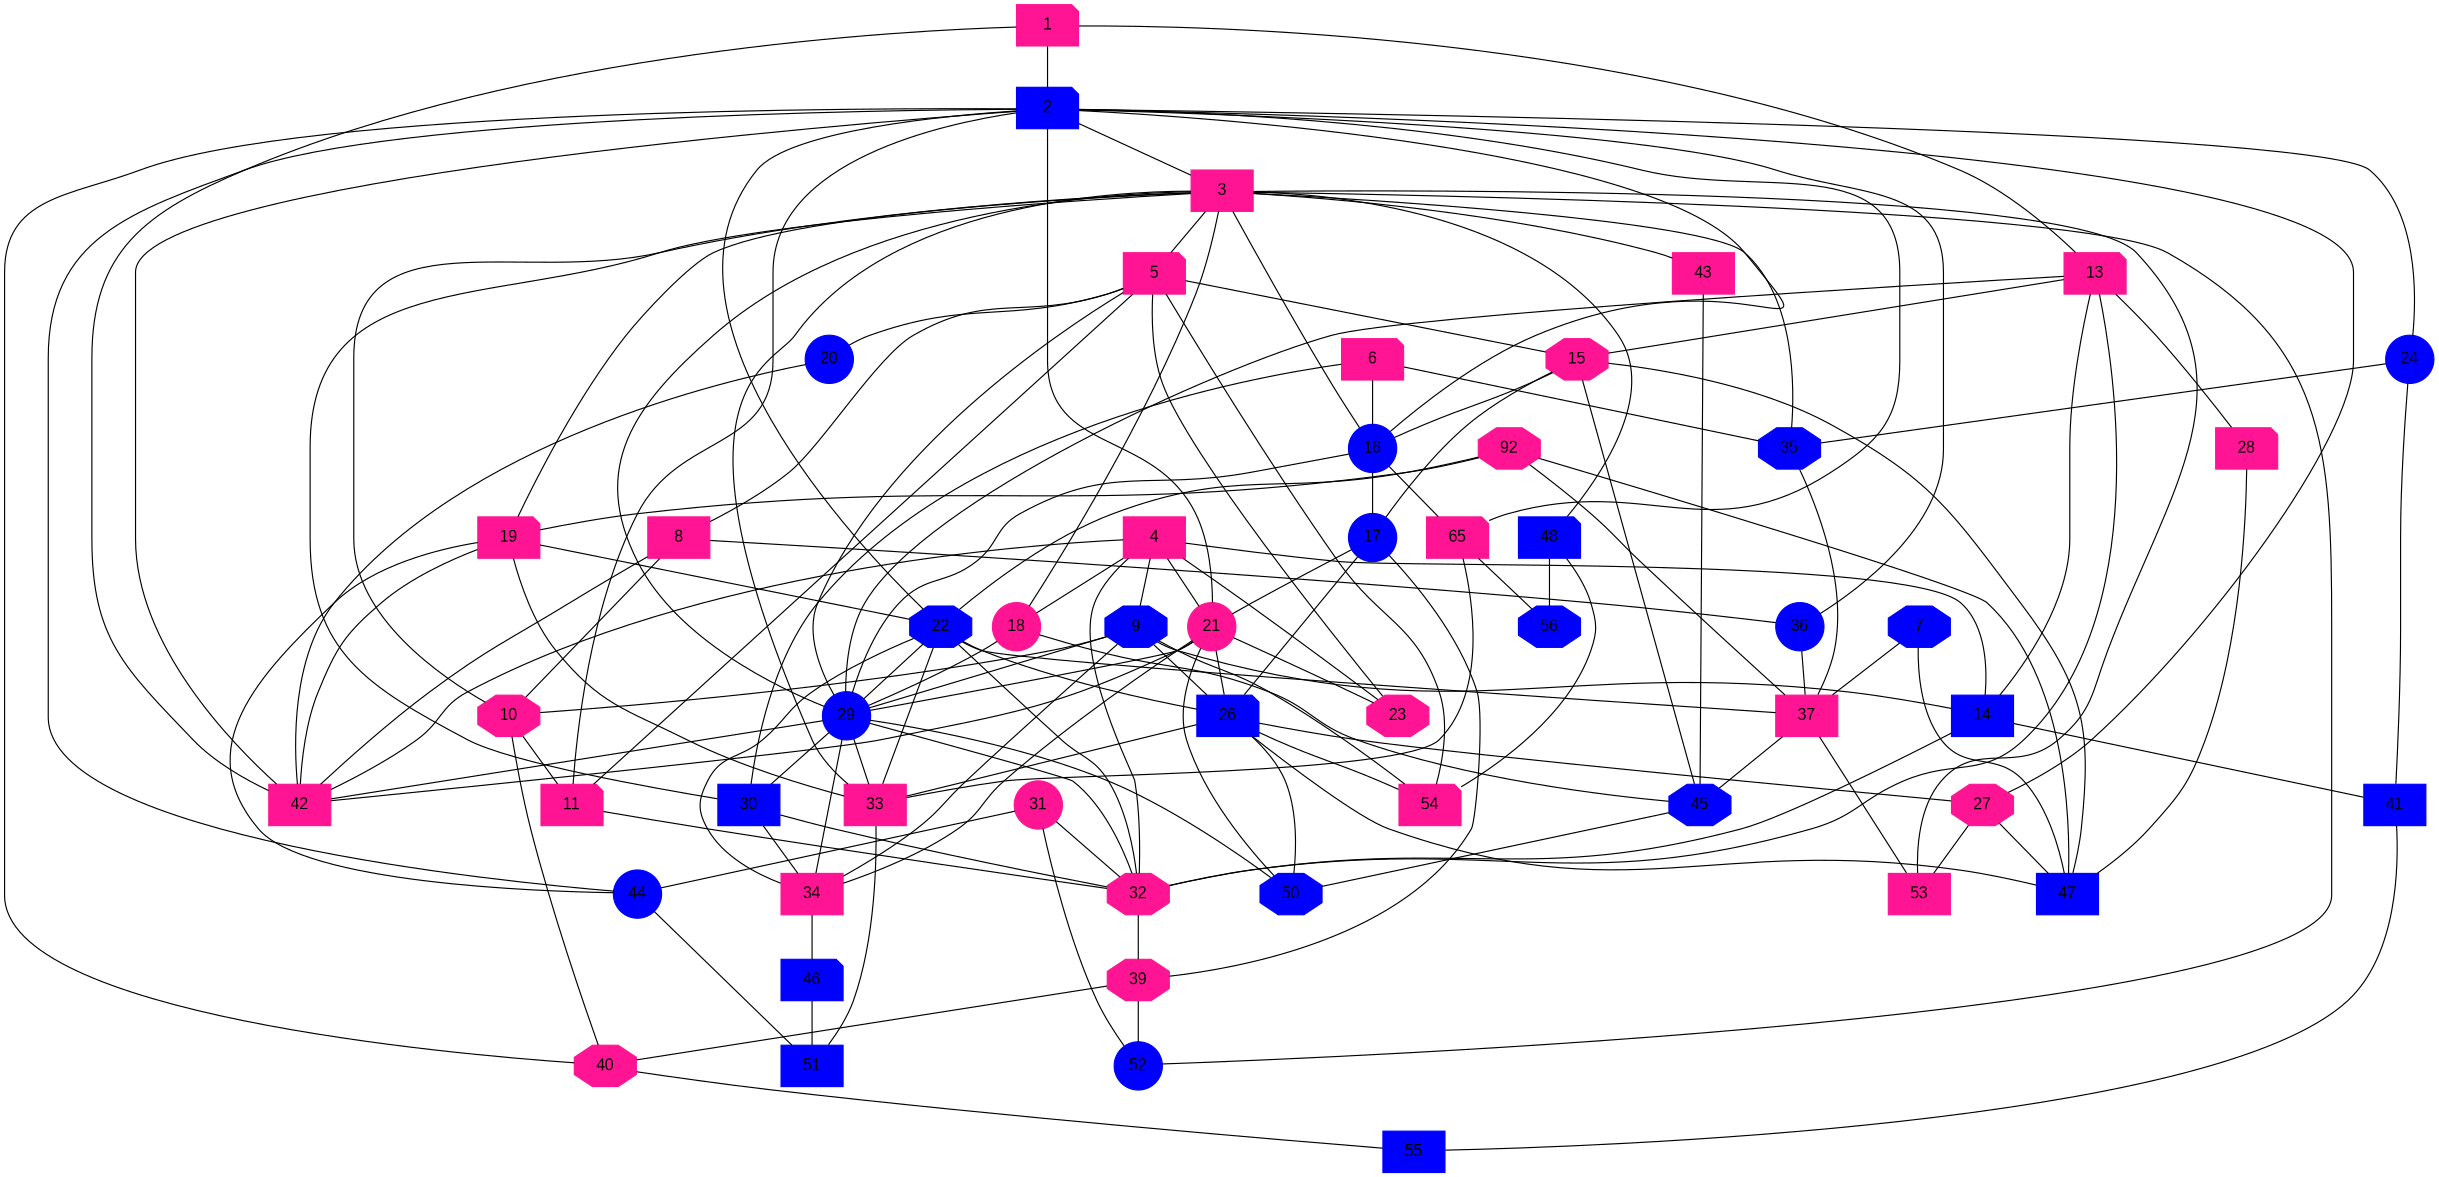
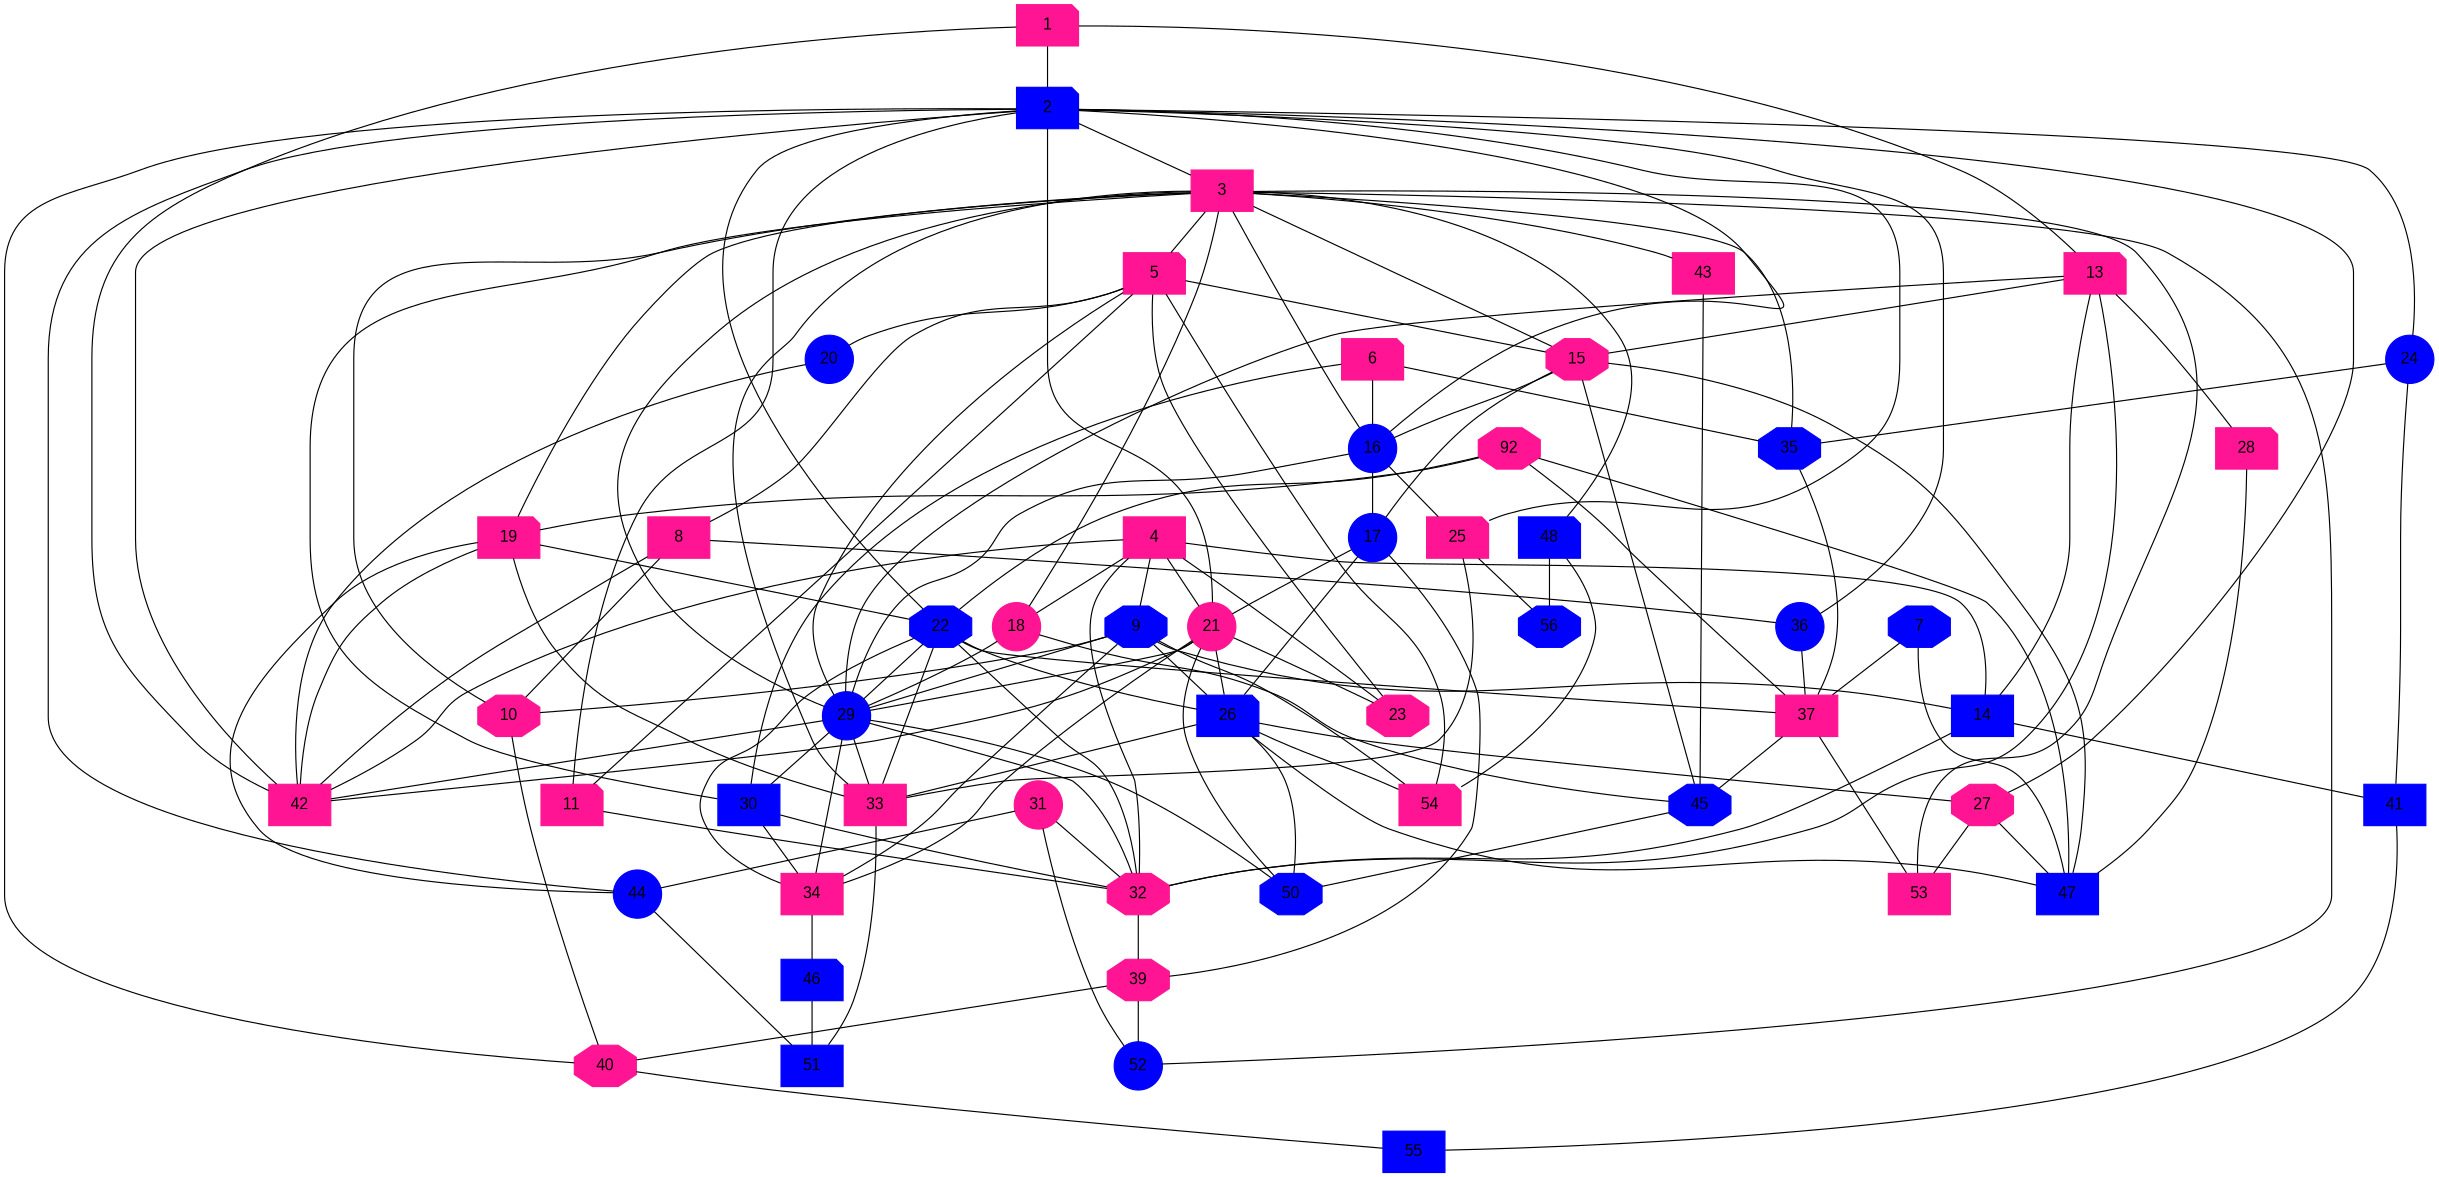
none -> (1403, 276)
(1458, 538) -> (1458, 538)
(537, 755) -> none
